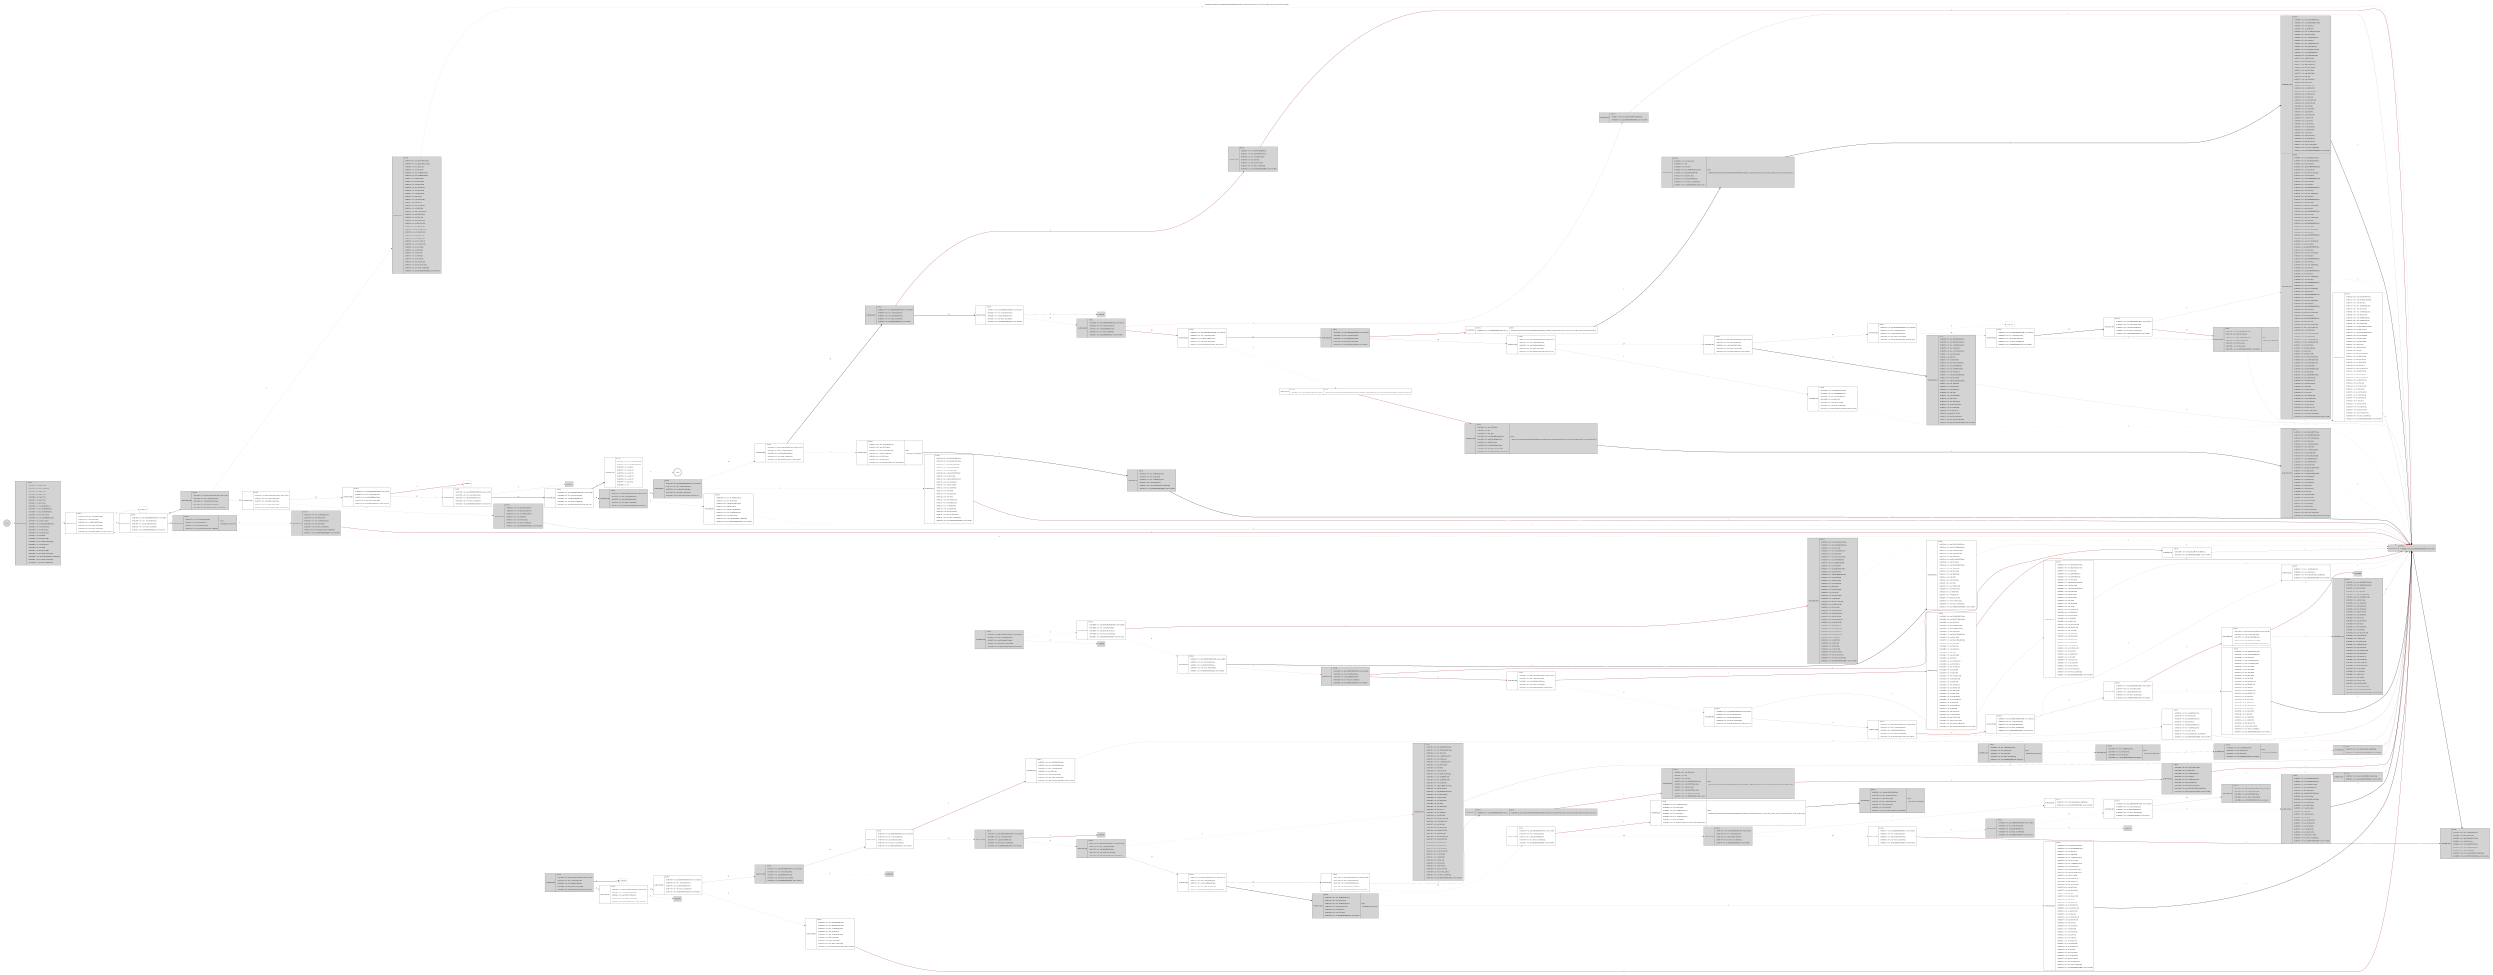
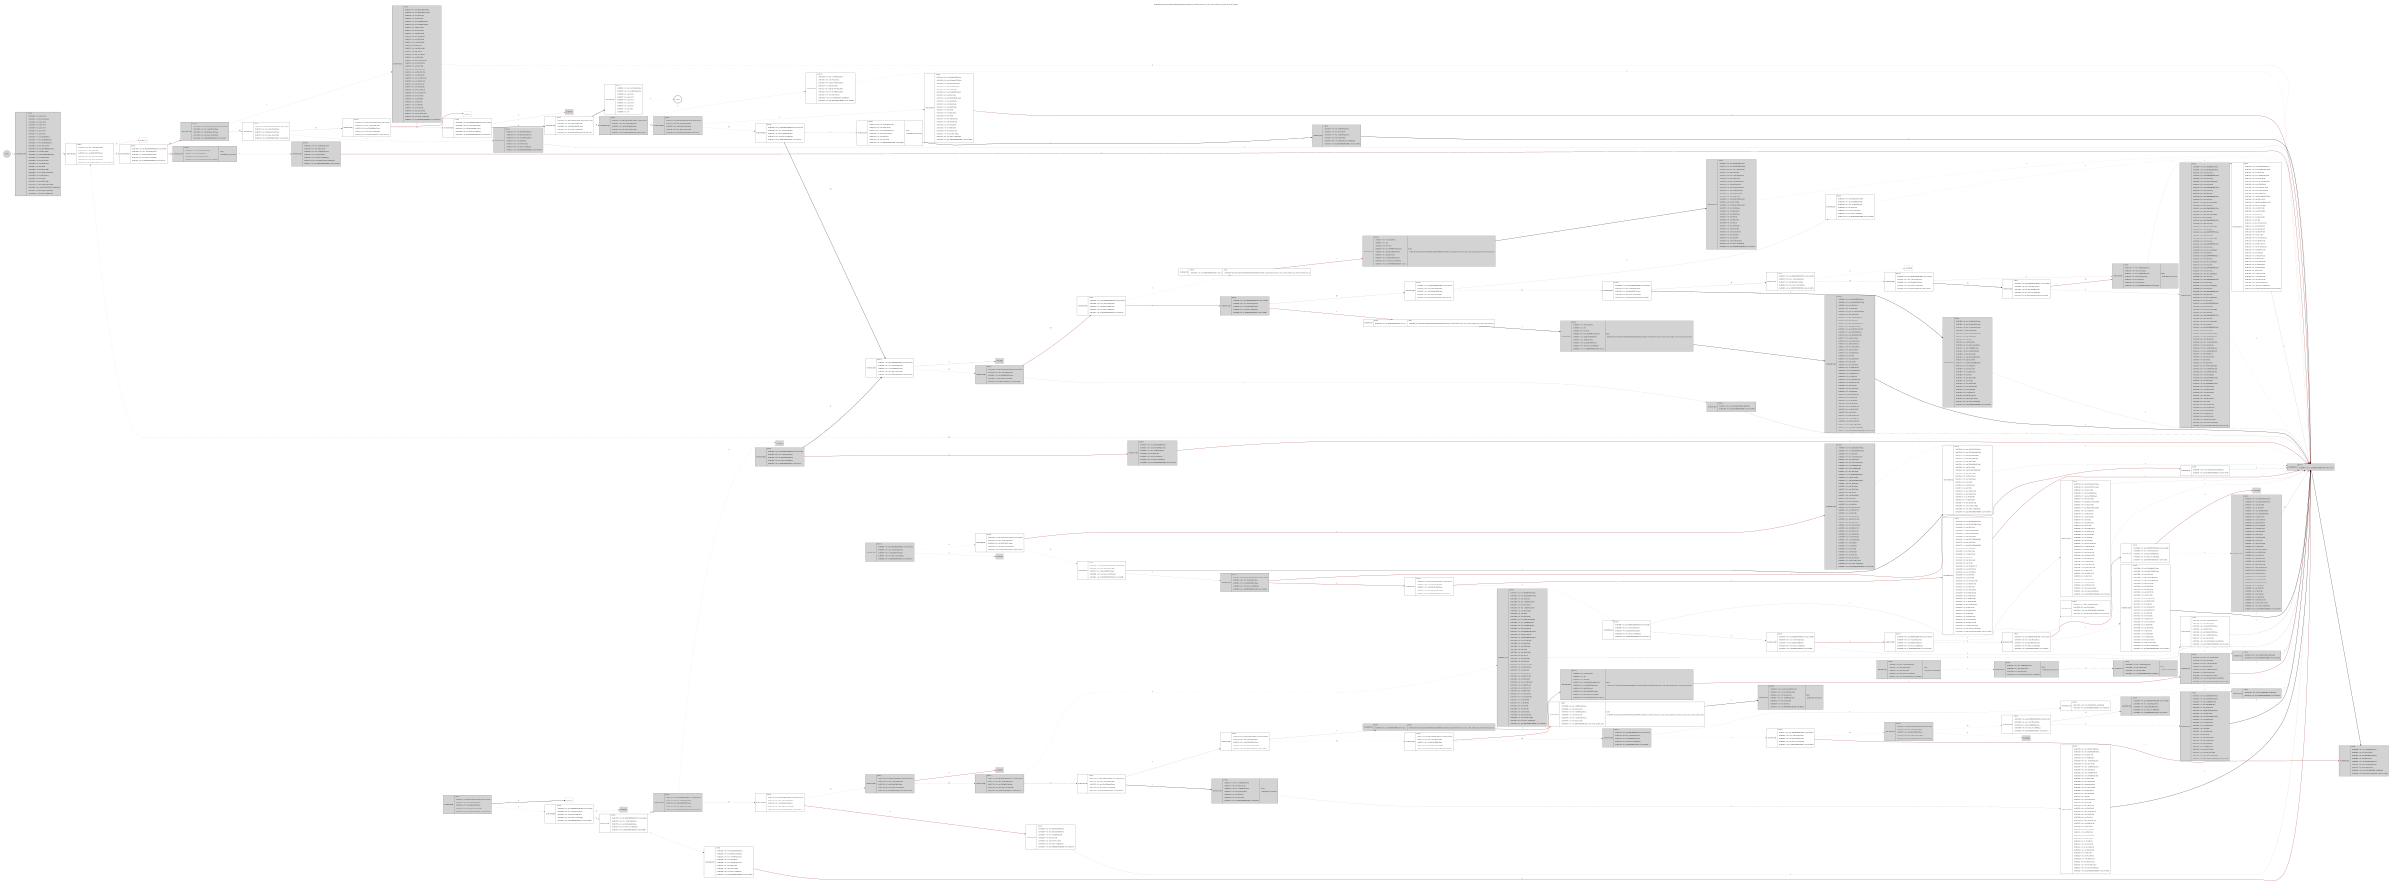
(834, 384) -> (834, 250)
